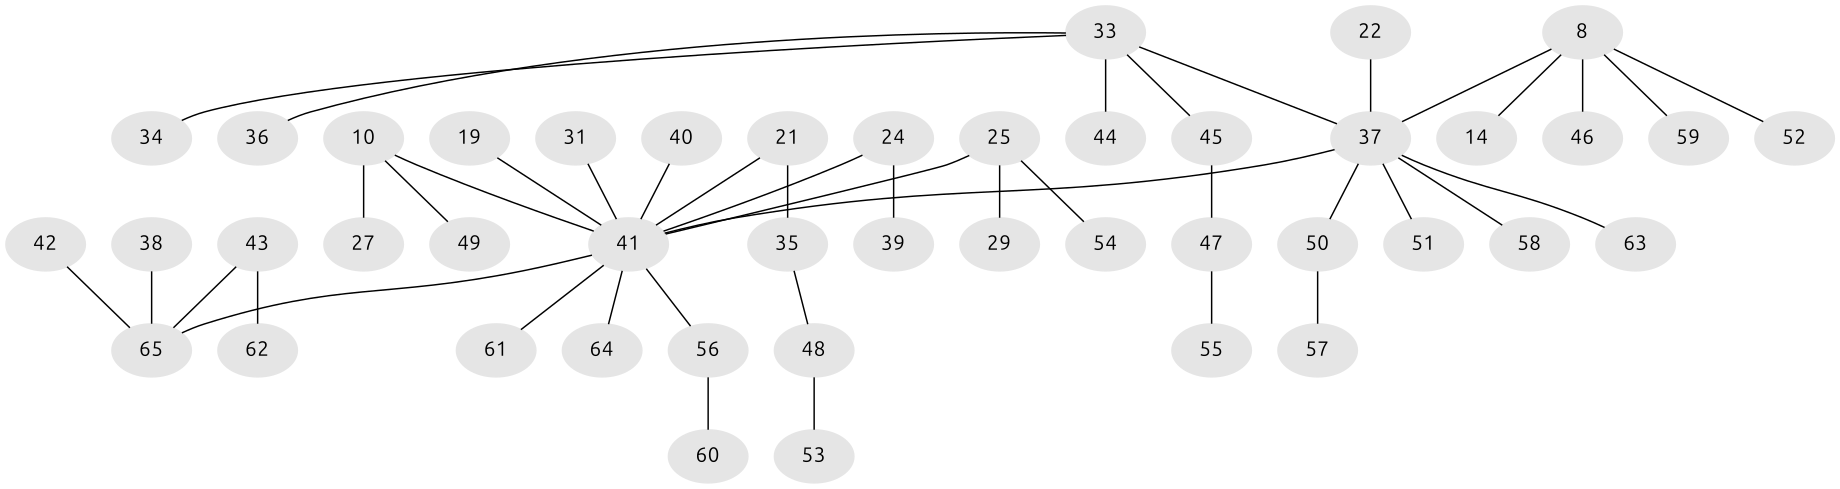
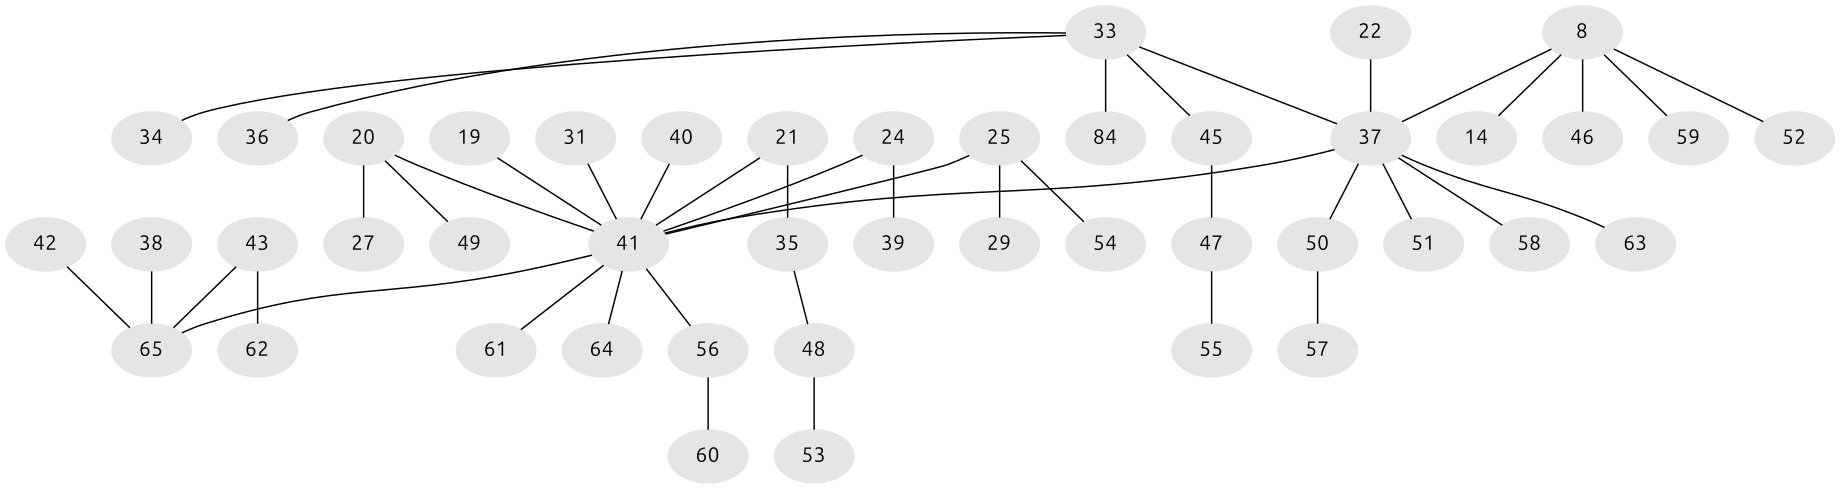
(364, 138) -> (364, 138)
(1106, 138) -> (1106, 138)
